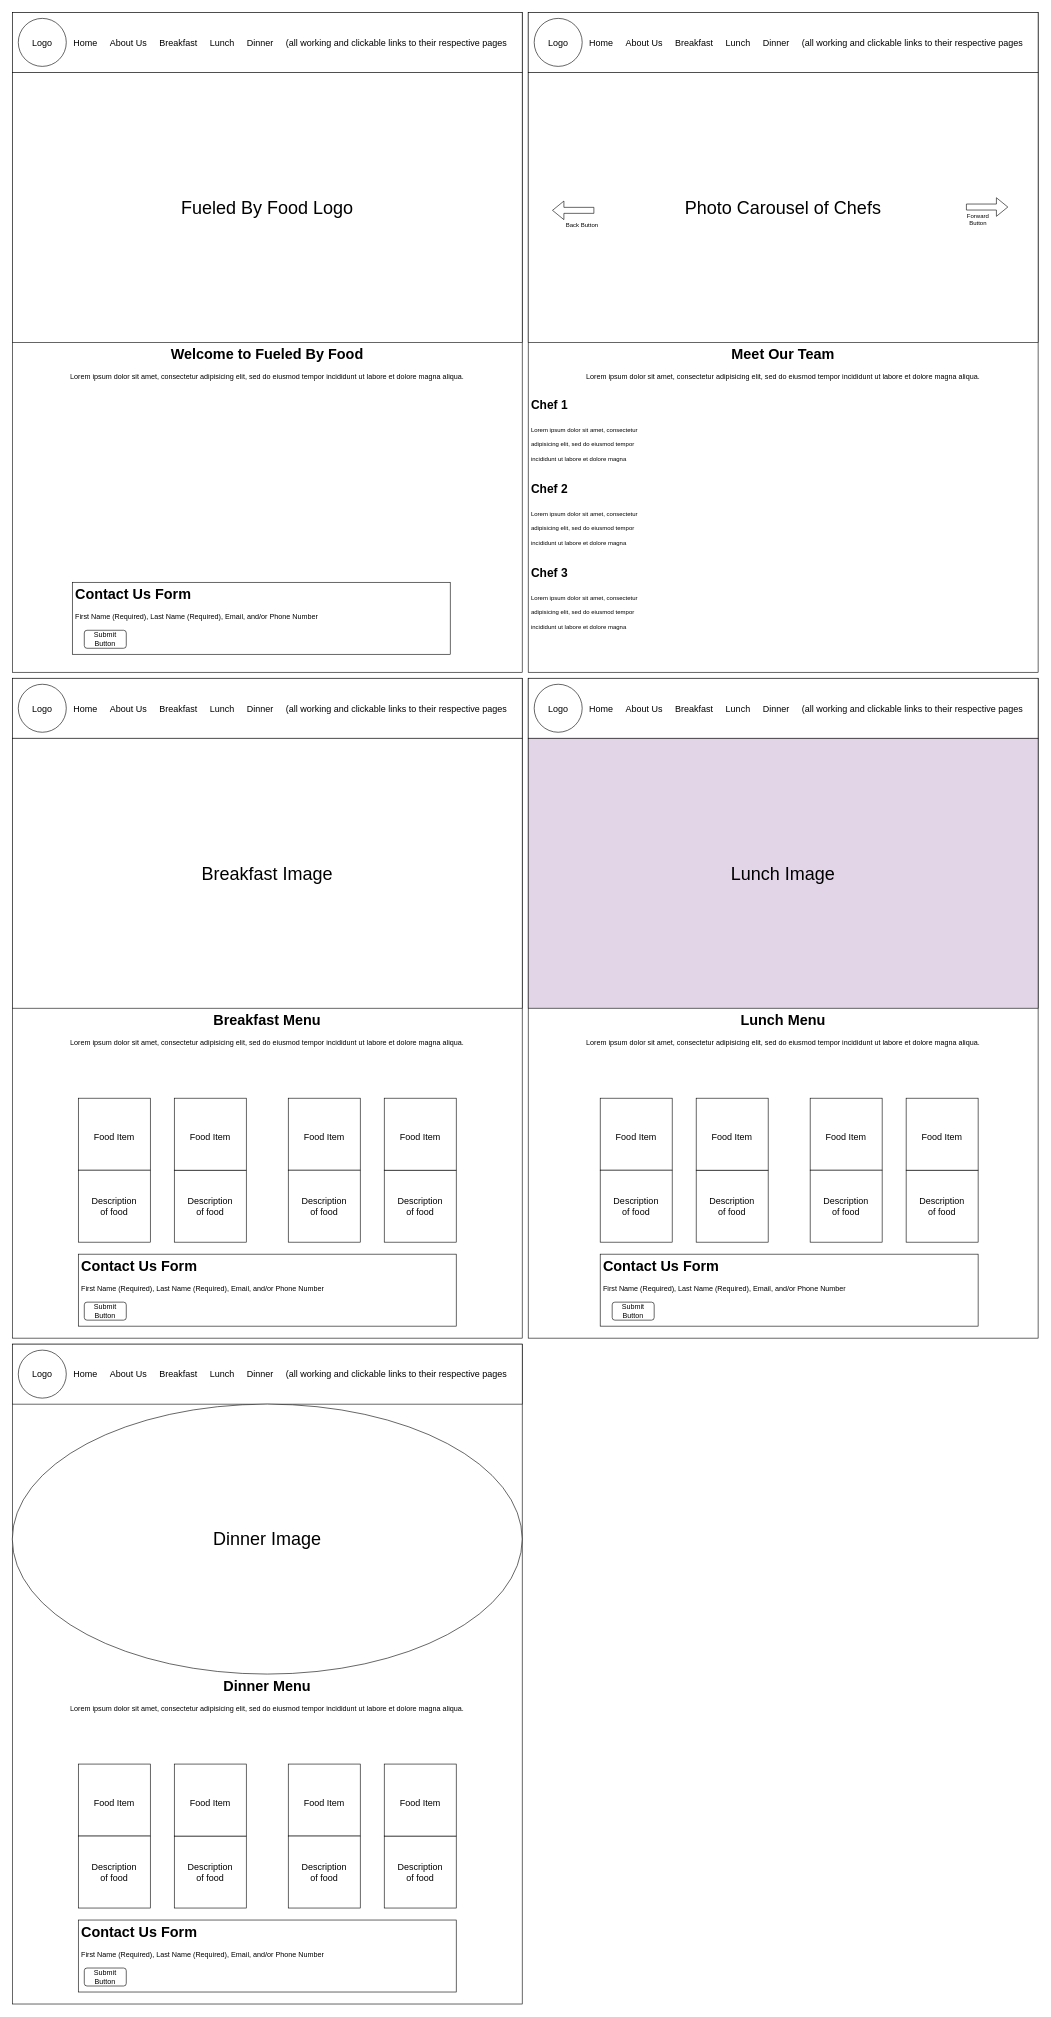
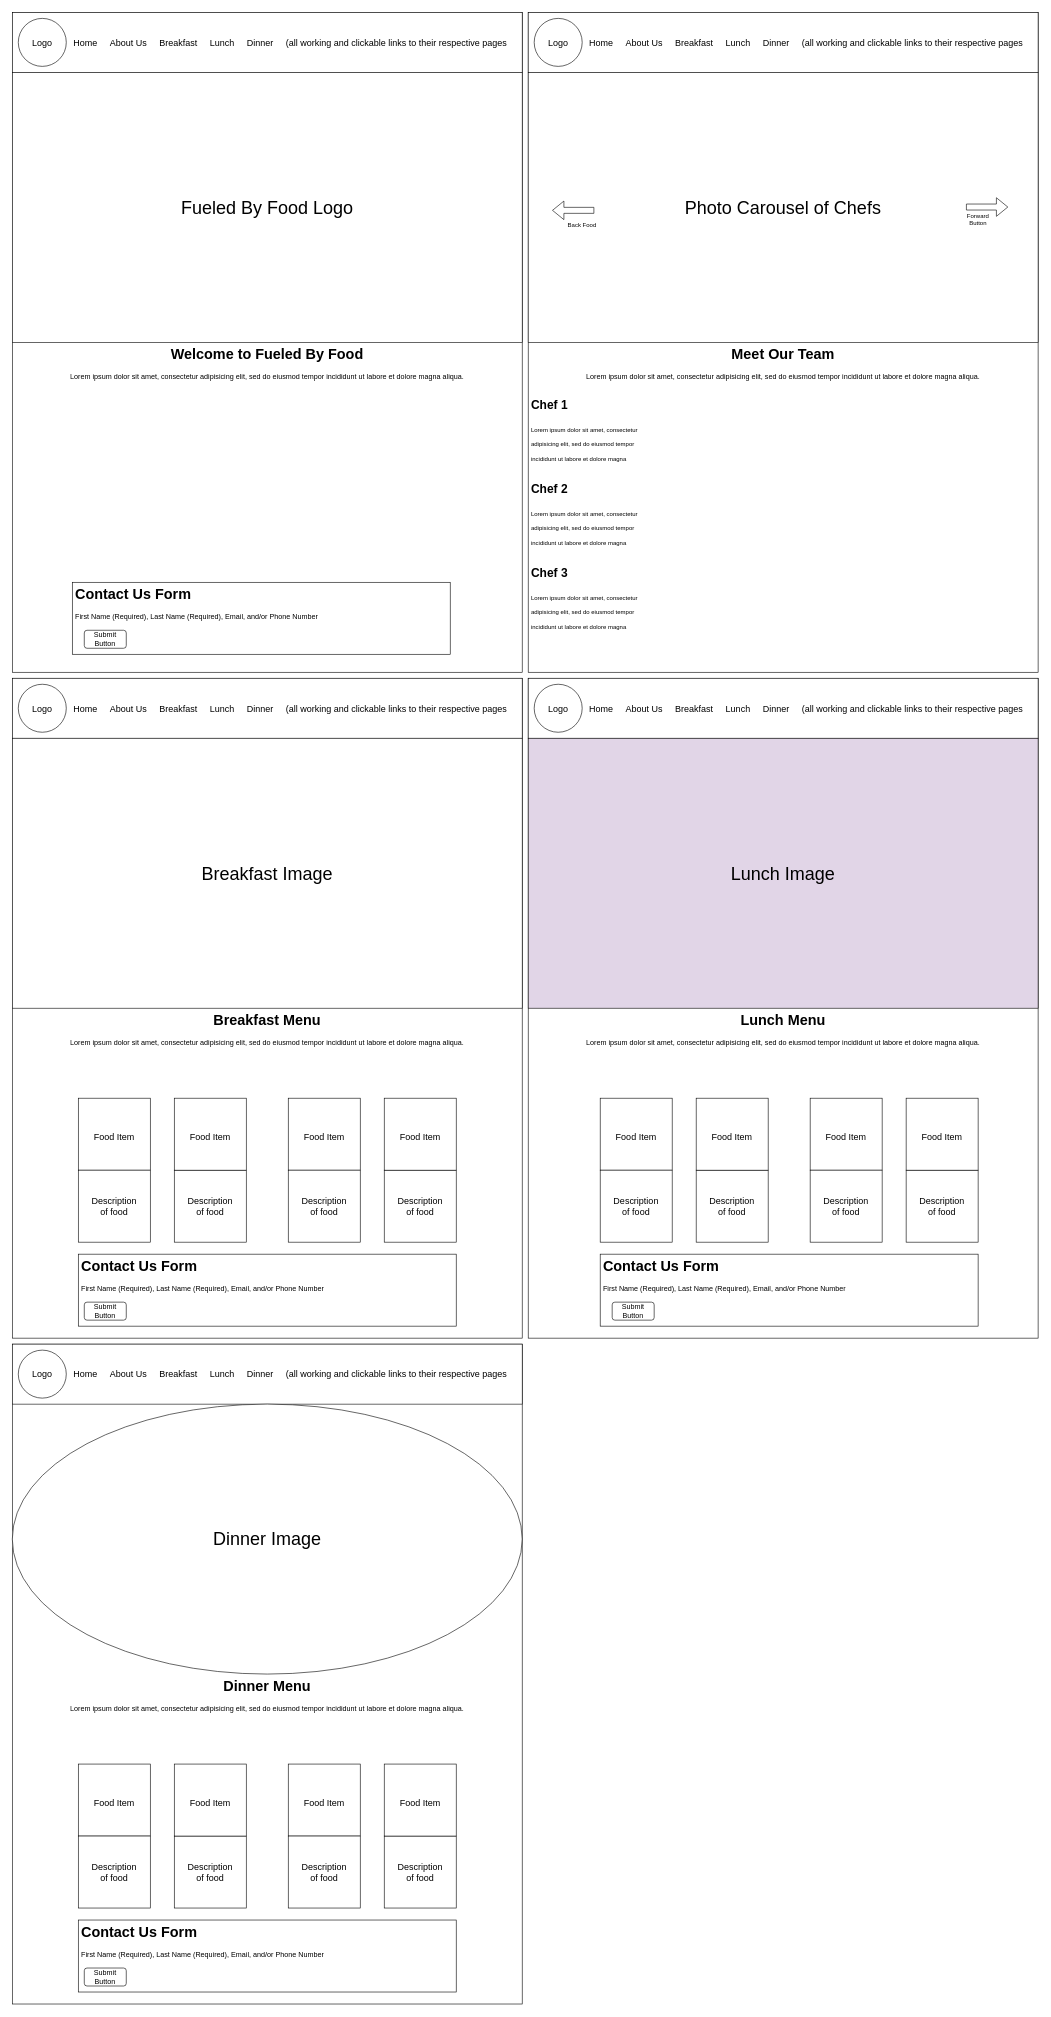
(582, 225) -> (582, 225)
